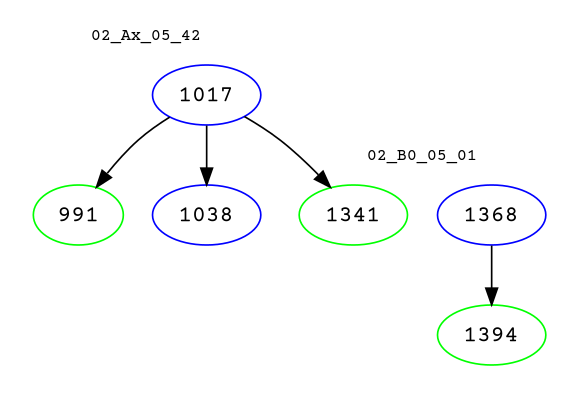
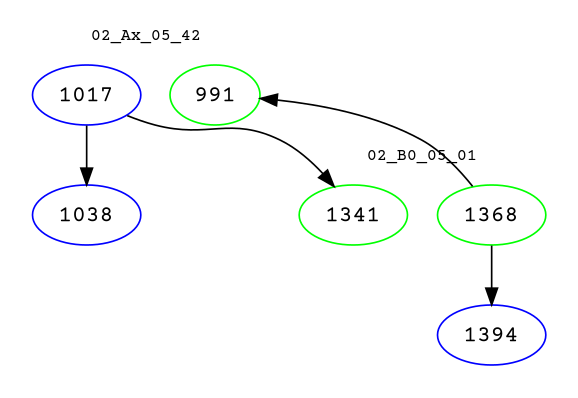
(136, 142) -> (385, 123)
(492, 215) -> (492, 215)
(492, 335) -> (492, 335)
